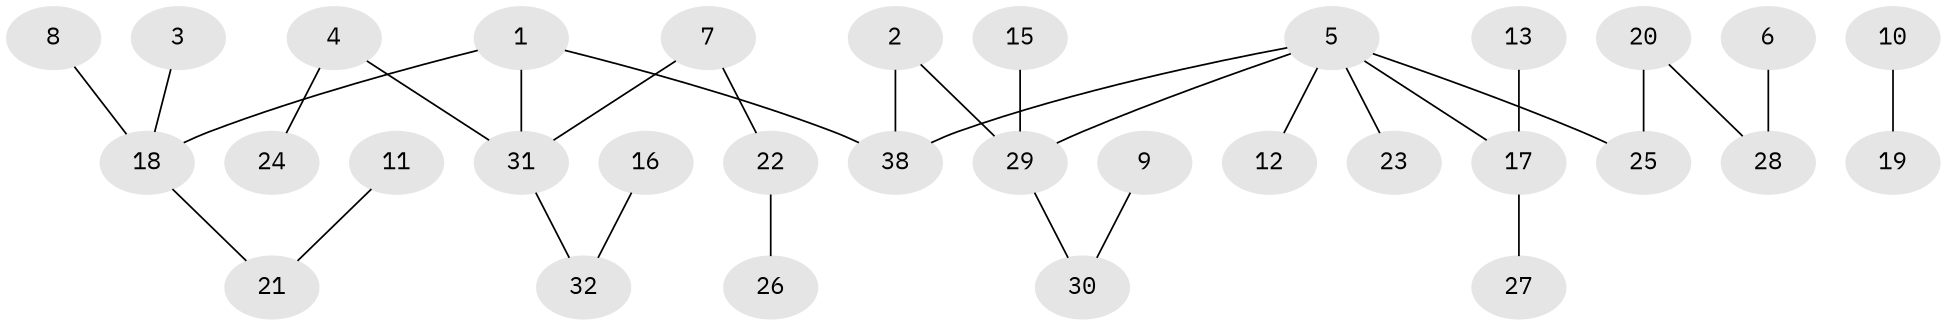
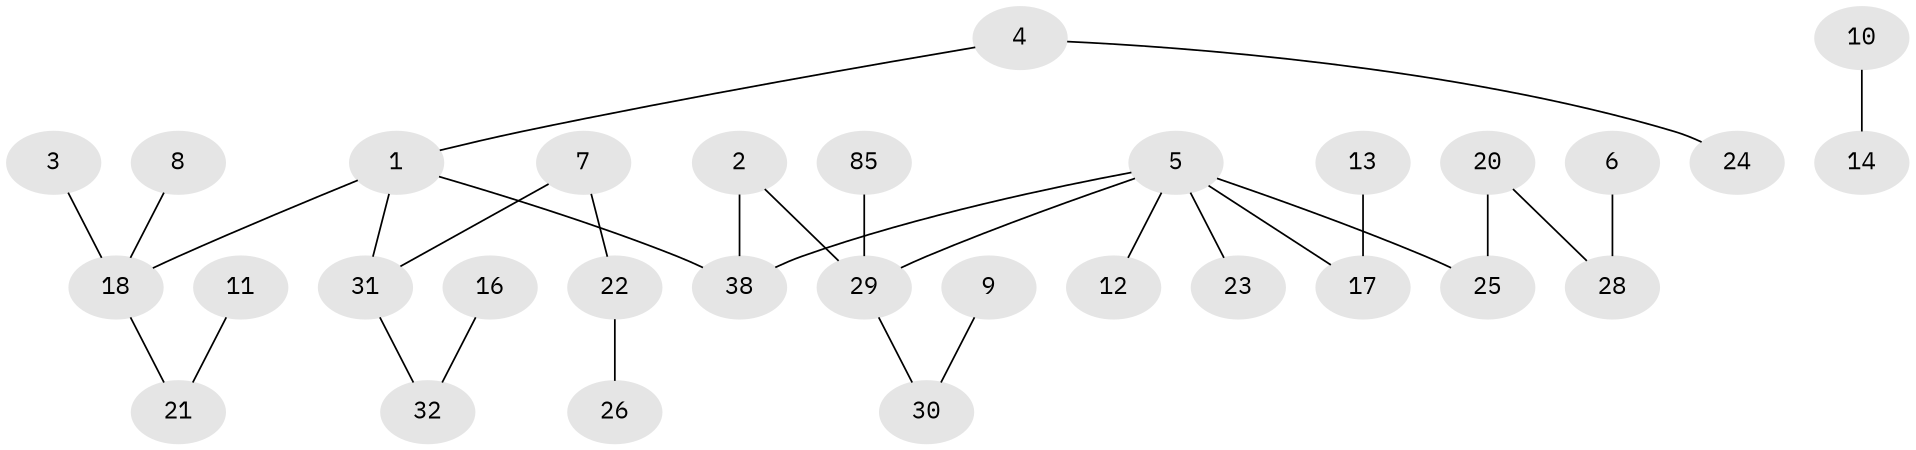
(1020, 38) -> (864, 163)
(428, 101) -> (707, 95)
(1893, 163) -> (1862, 163)
(1519, 288) -> none
